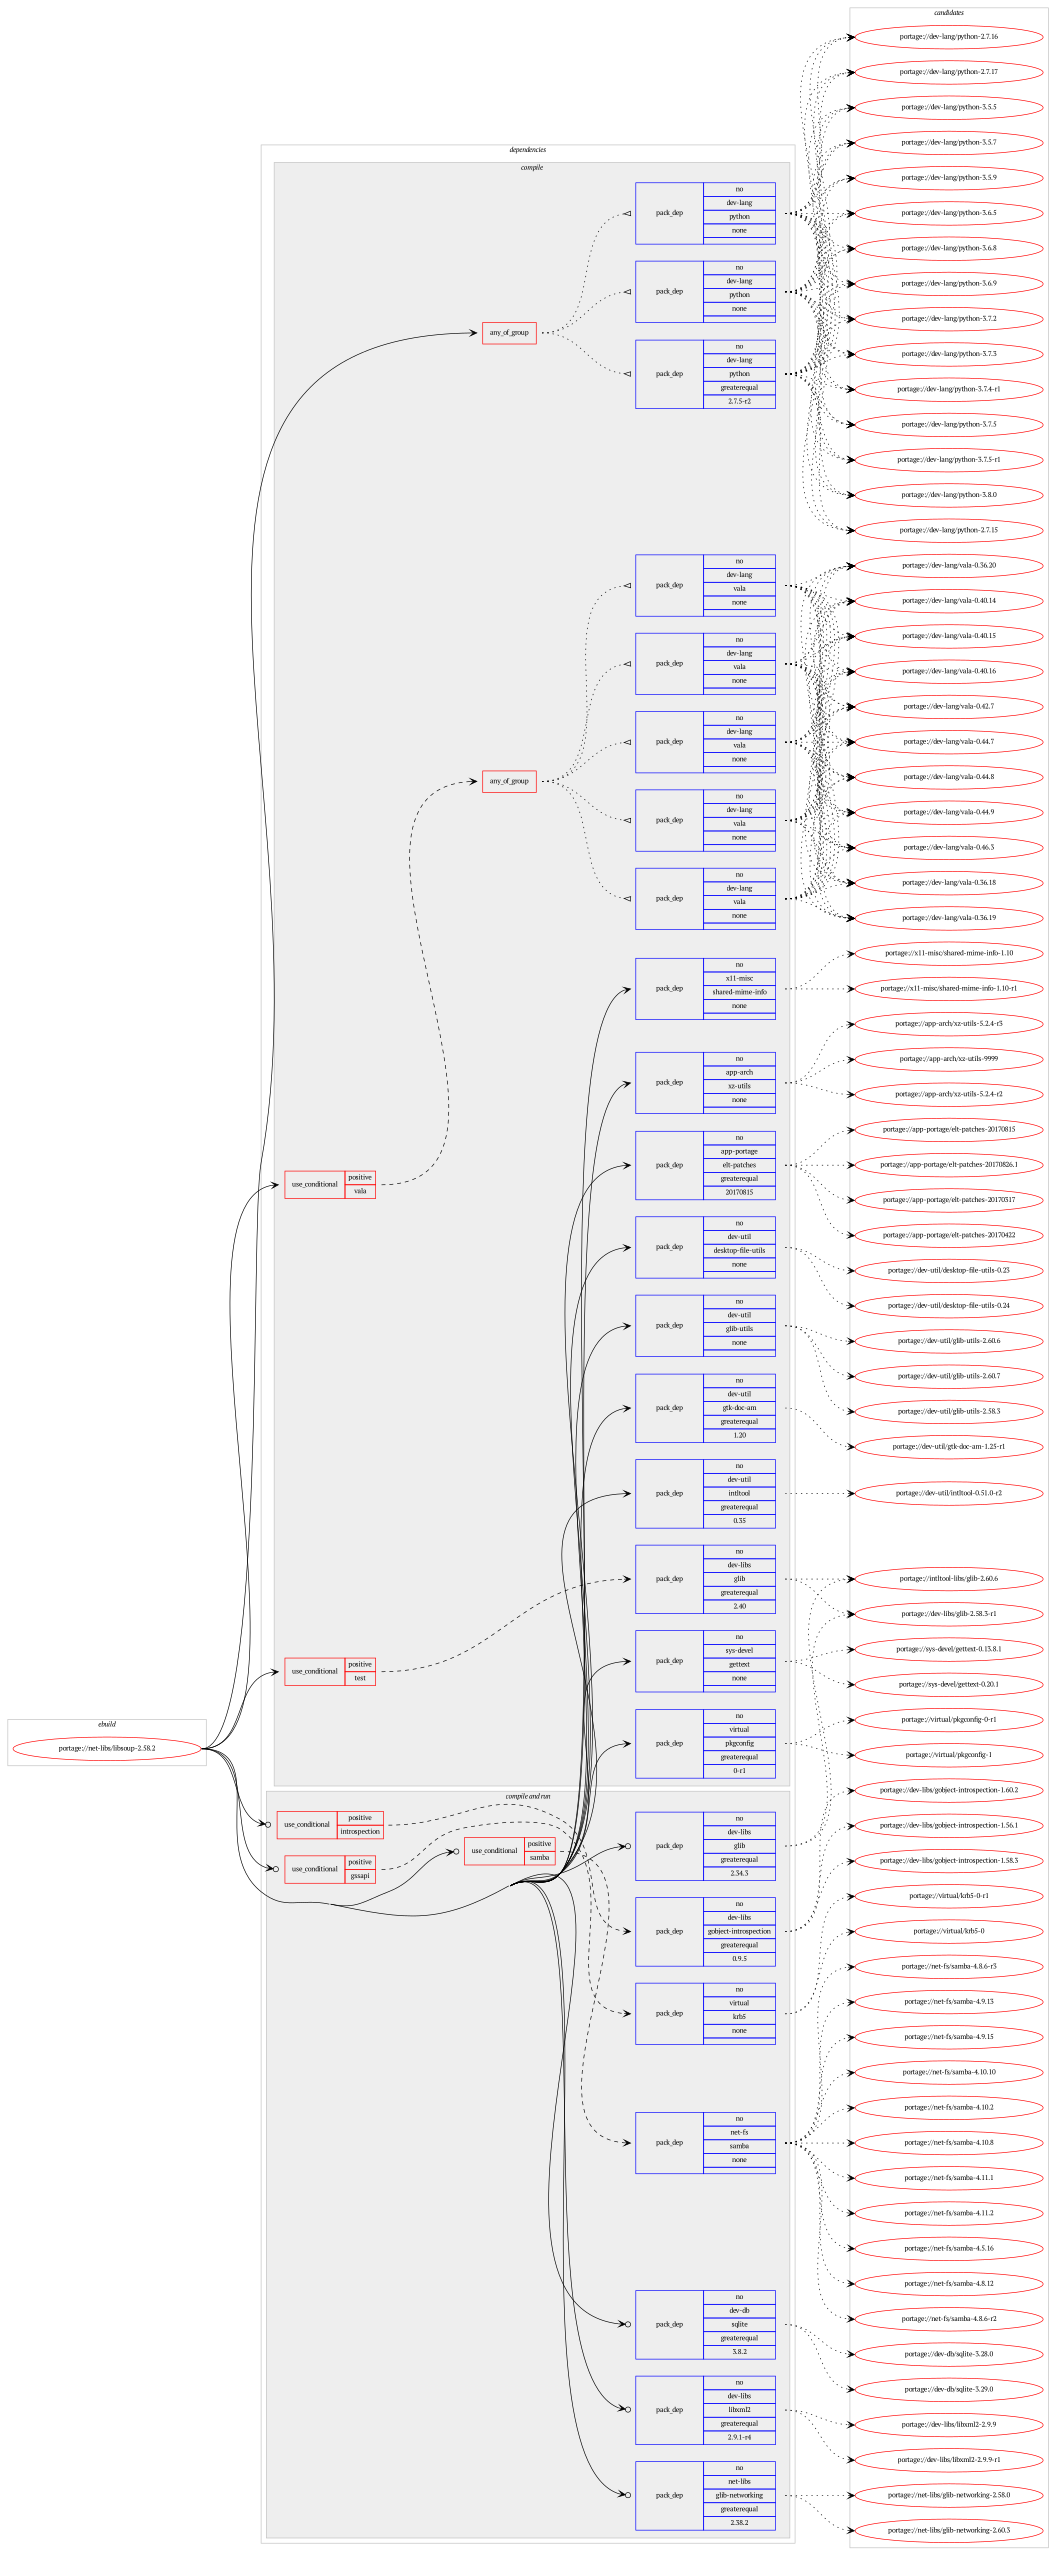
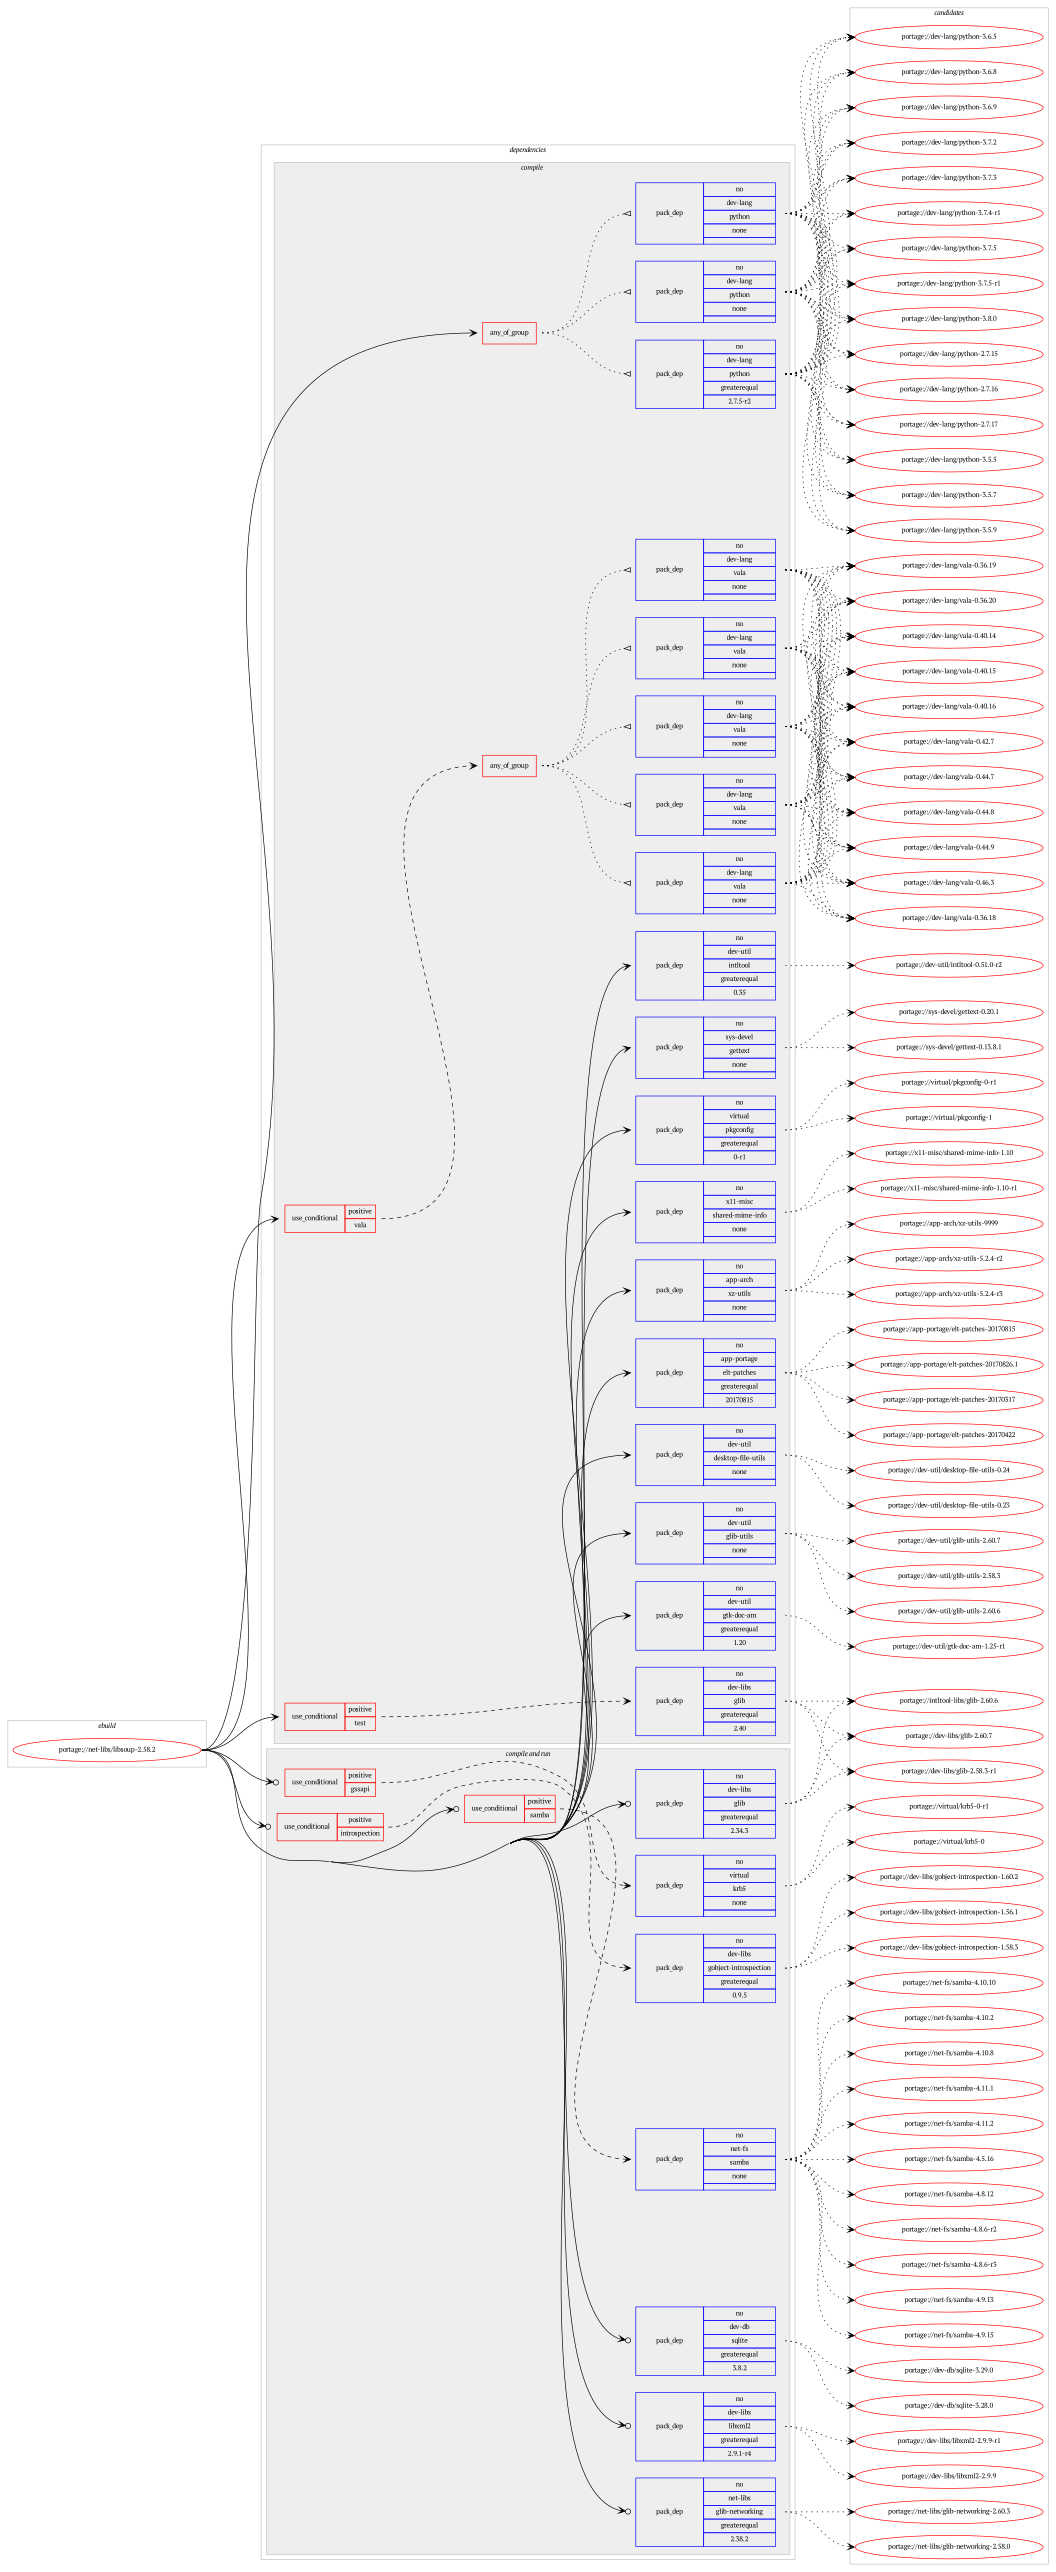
none -> (949, 1736)
